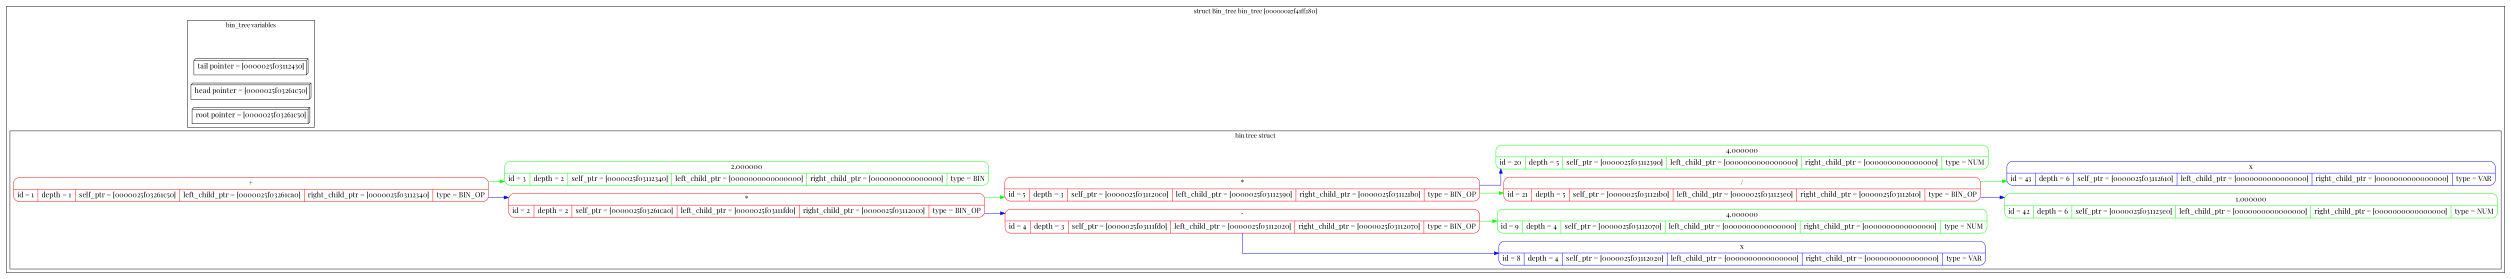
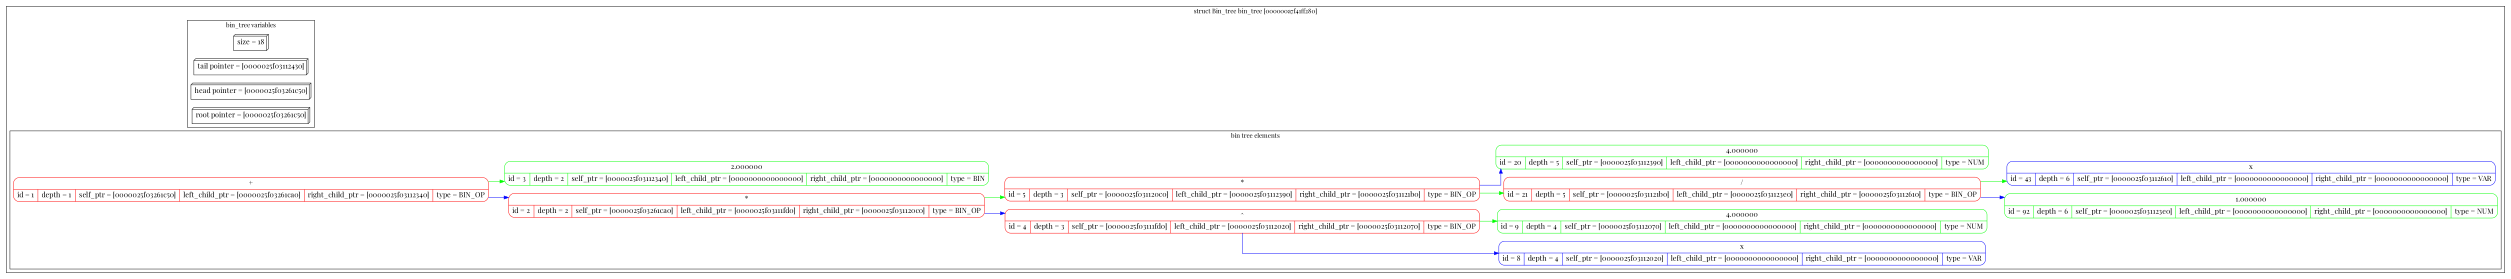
none -> (251, 42)
(1256, 136) -> (1256, 136)
(2019, 211) -> (2019, 211)
